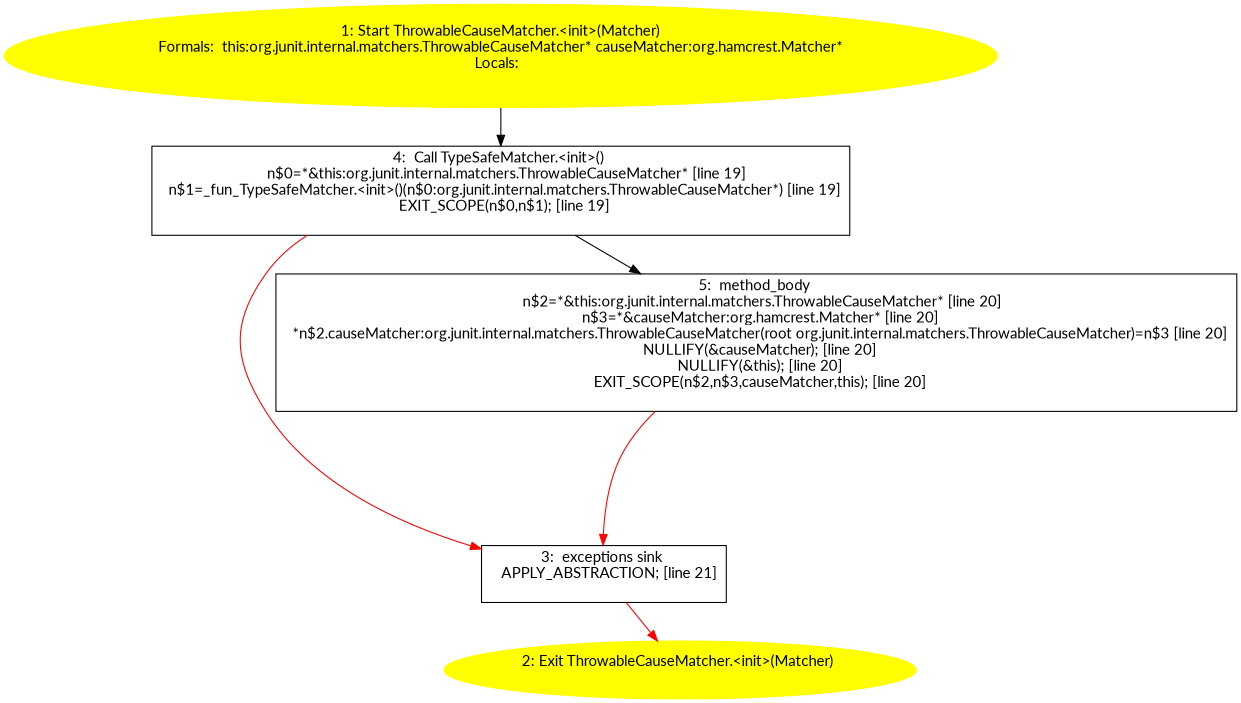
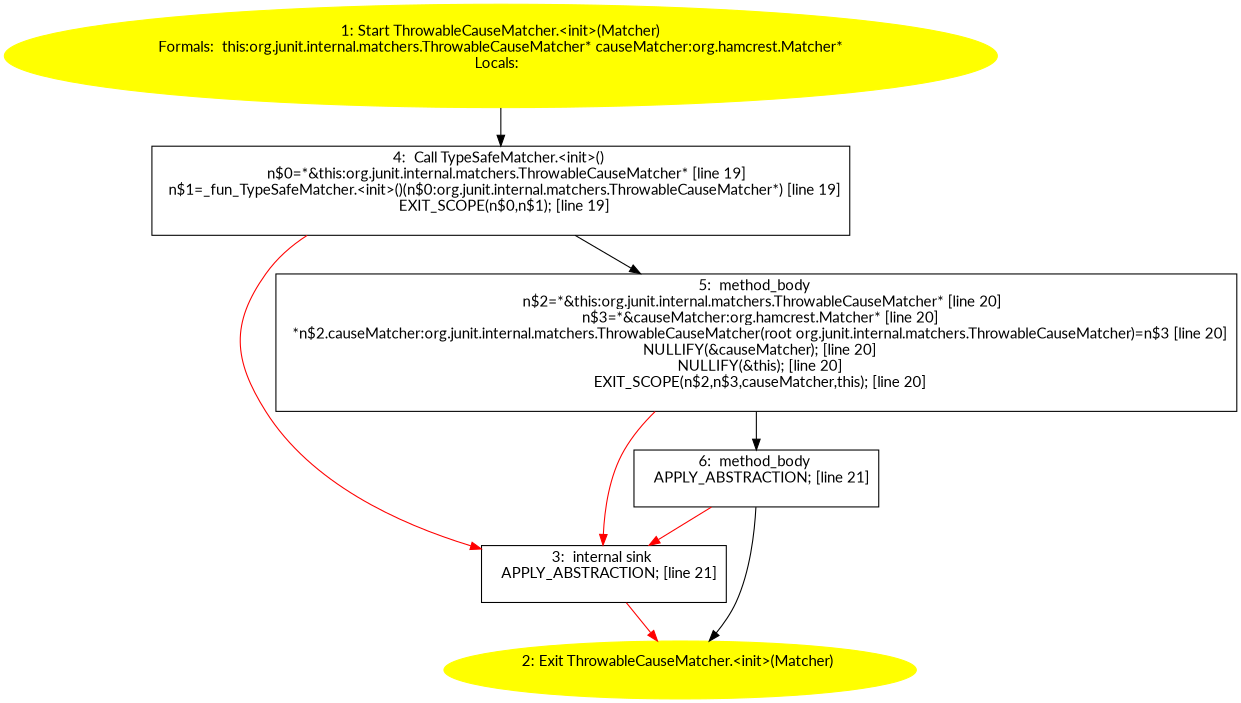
none -> (756, 478)
(604, 574) -> (604, 574)
